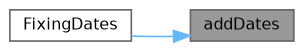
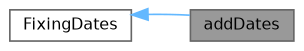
(153, 37) -> (169, 14)
